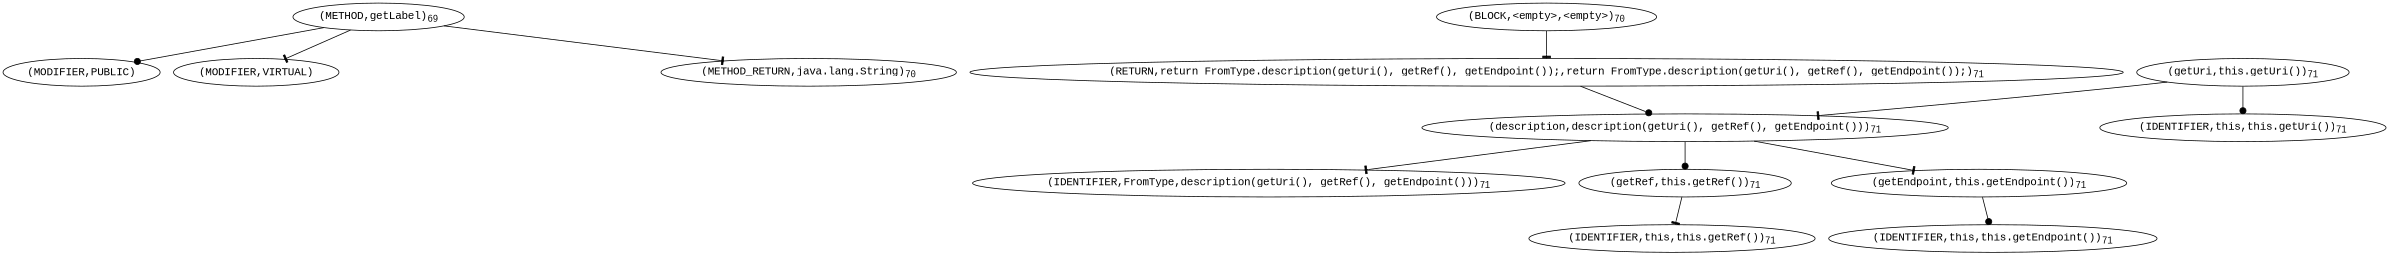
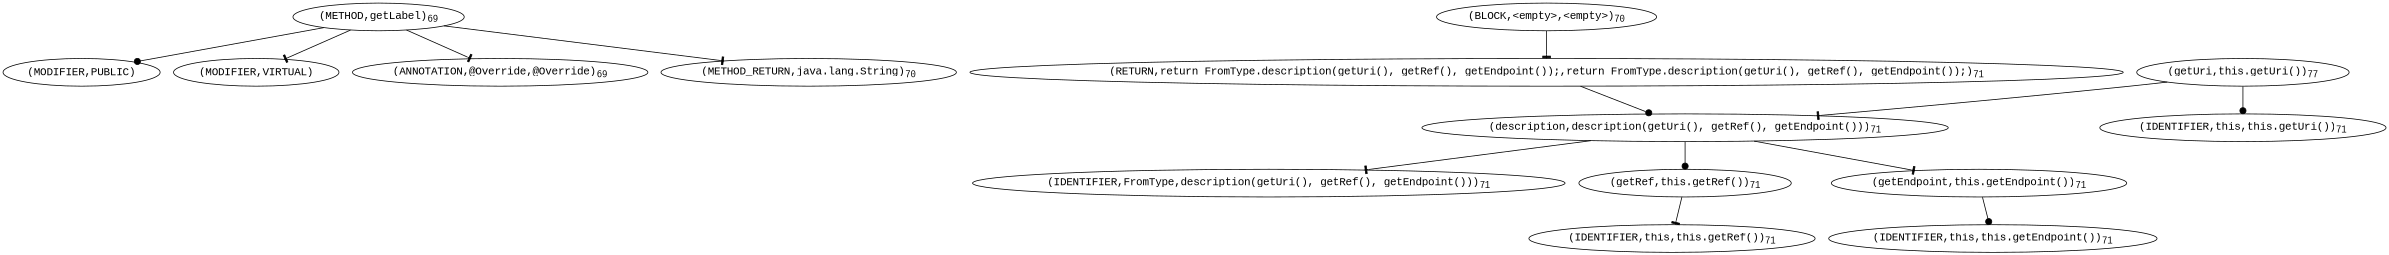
(2313, 71) -> (2313, 71)
none -> (500, 72)
